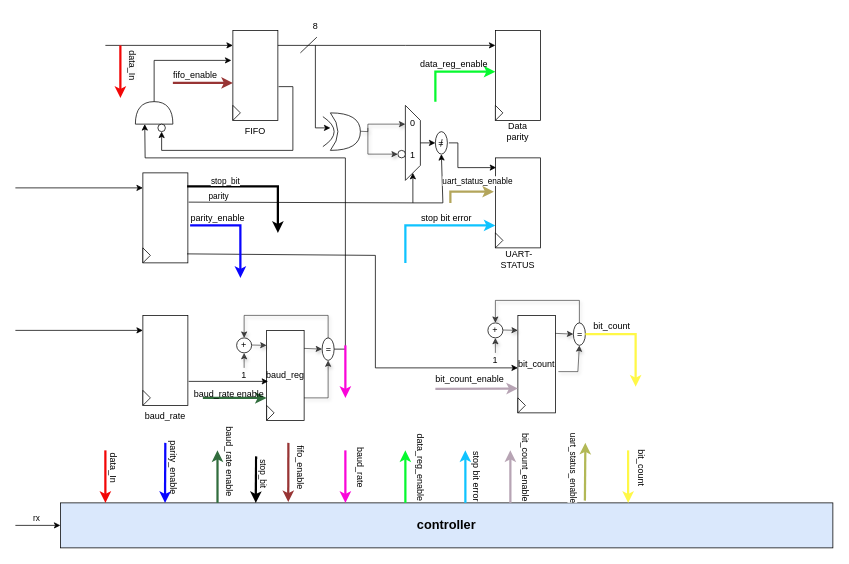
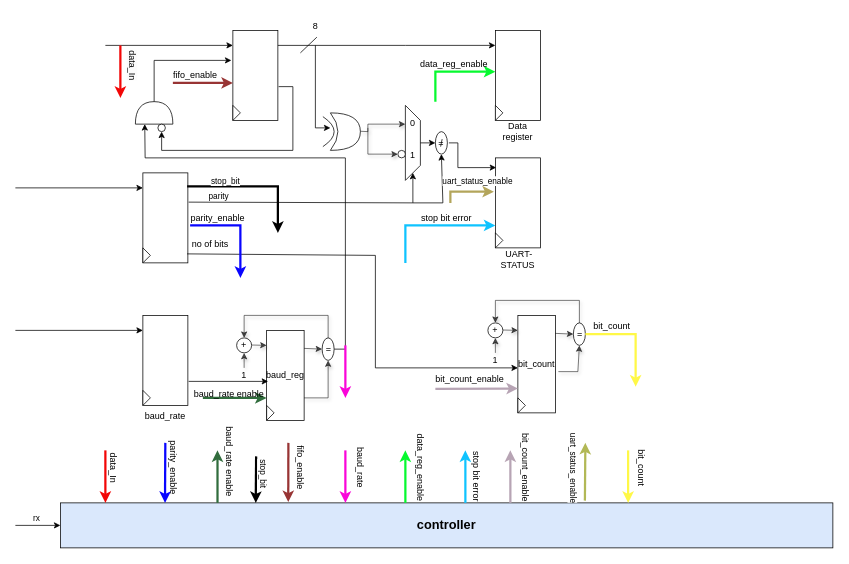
(255, 132) -> none
(518, 132) -> (518, 132)
none -> (210, 244)
